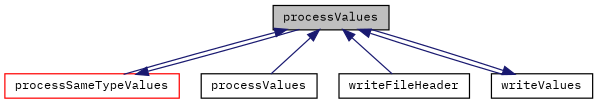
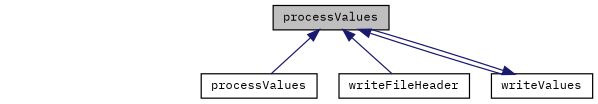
(92, 86) -> none
